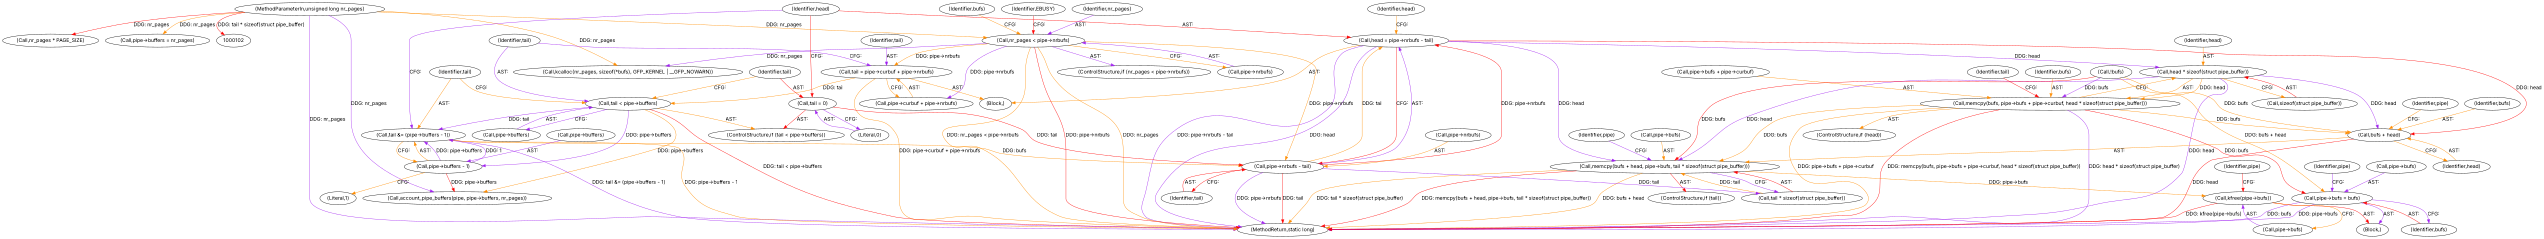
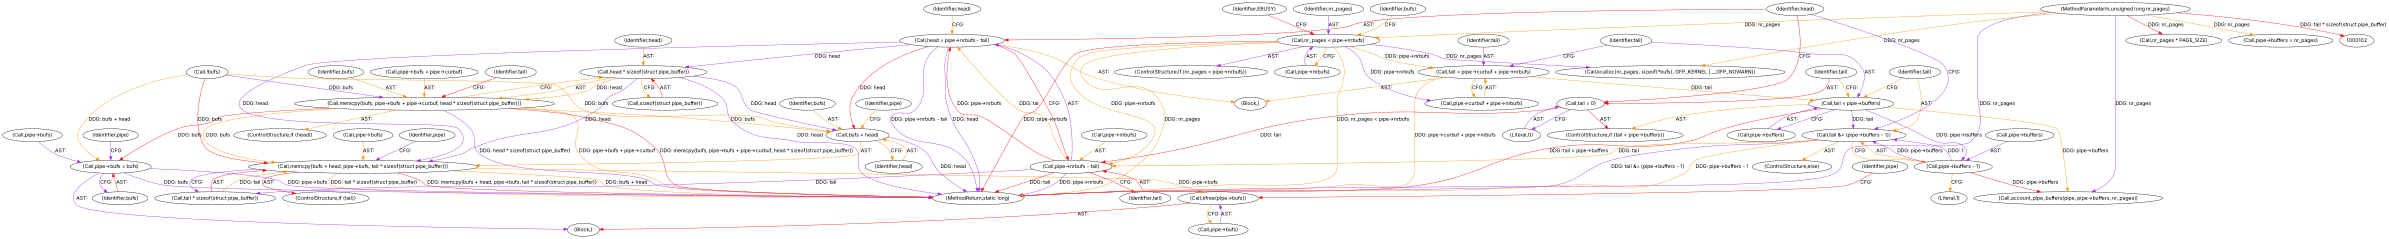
(1015, 151) -> (1629, 151)
none -> (1792, 167)
(1776, 226) -> none
(1858, 226) -> (930, 157)
